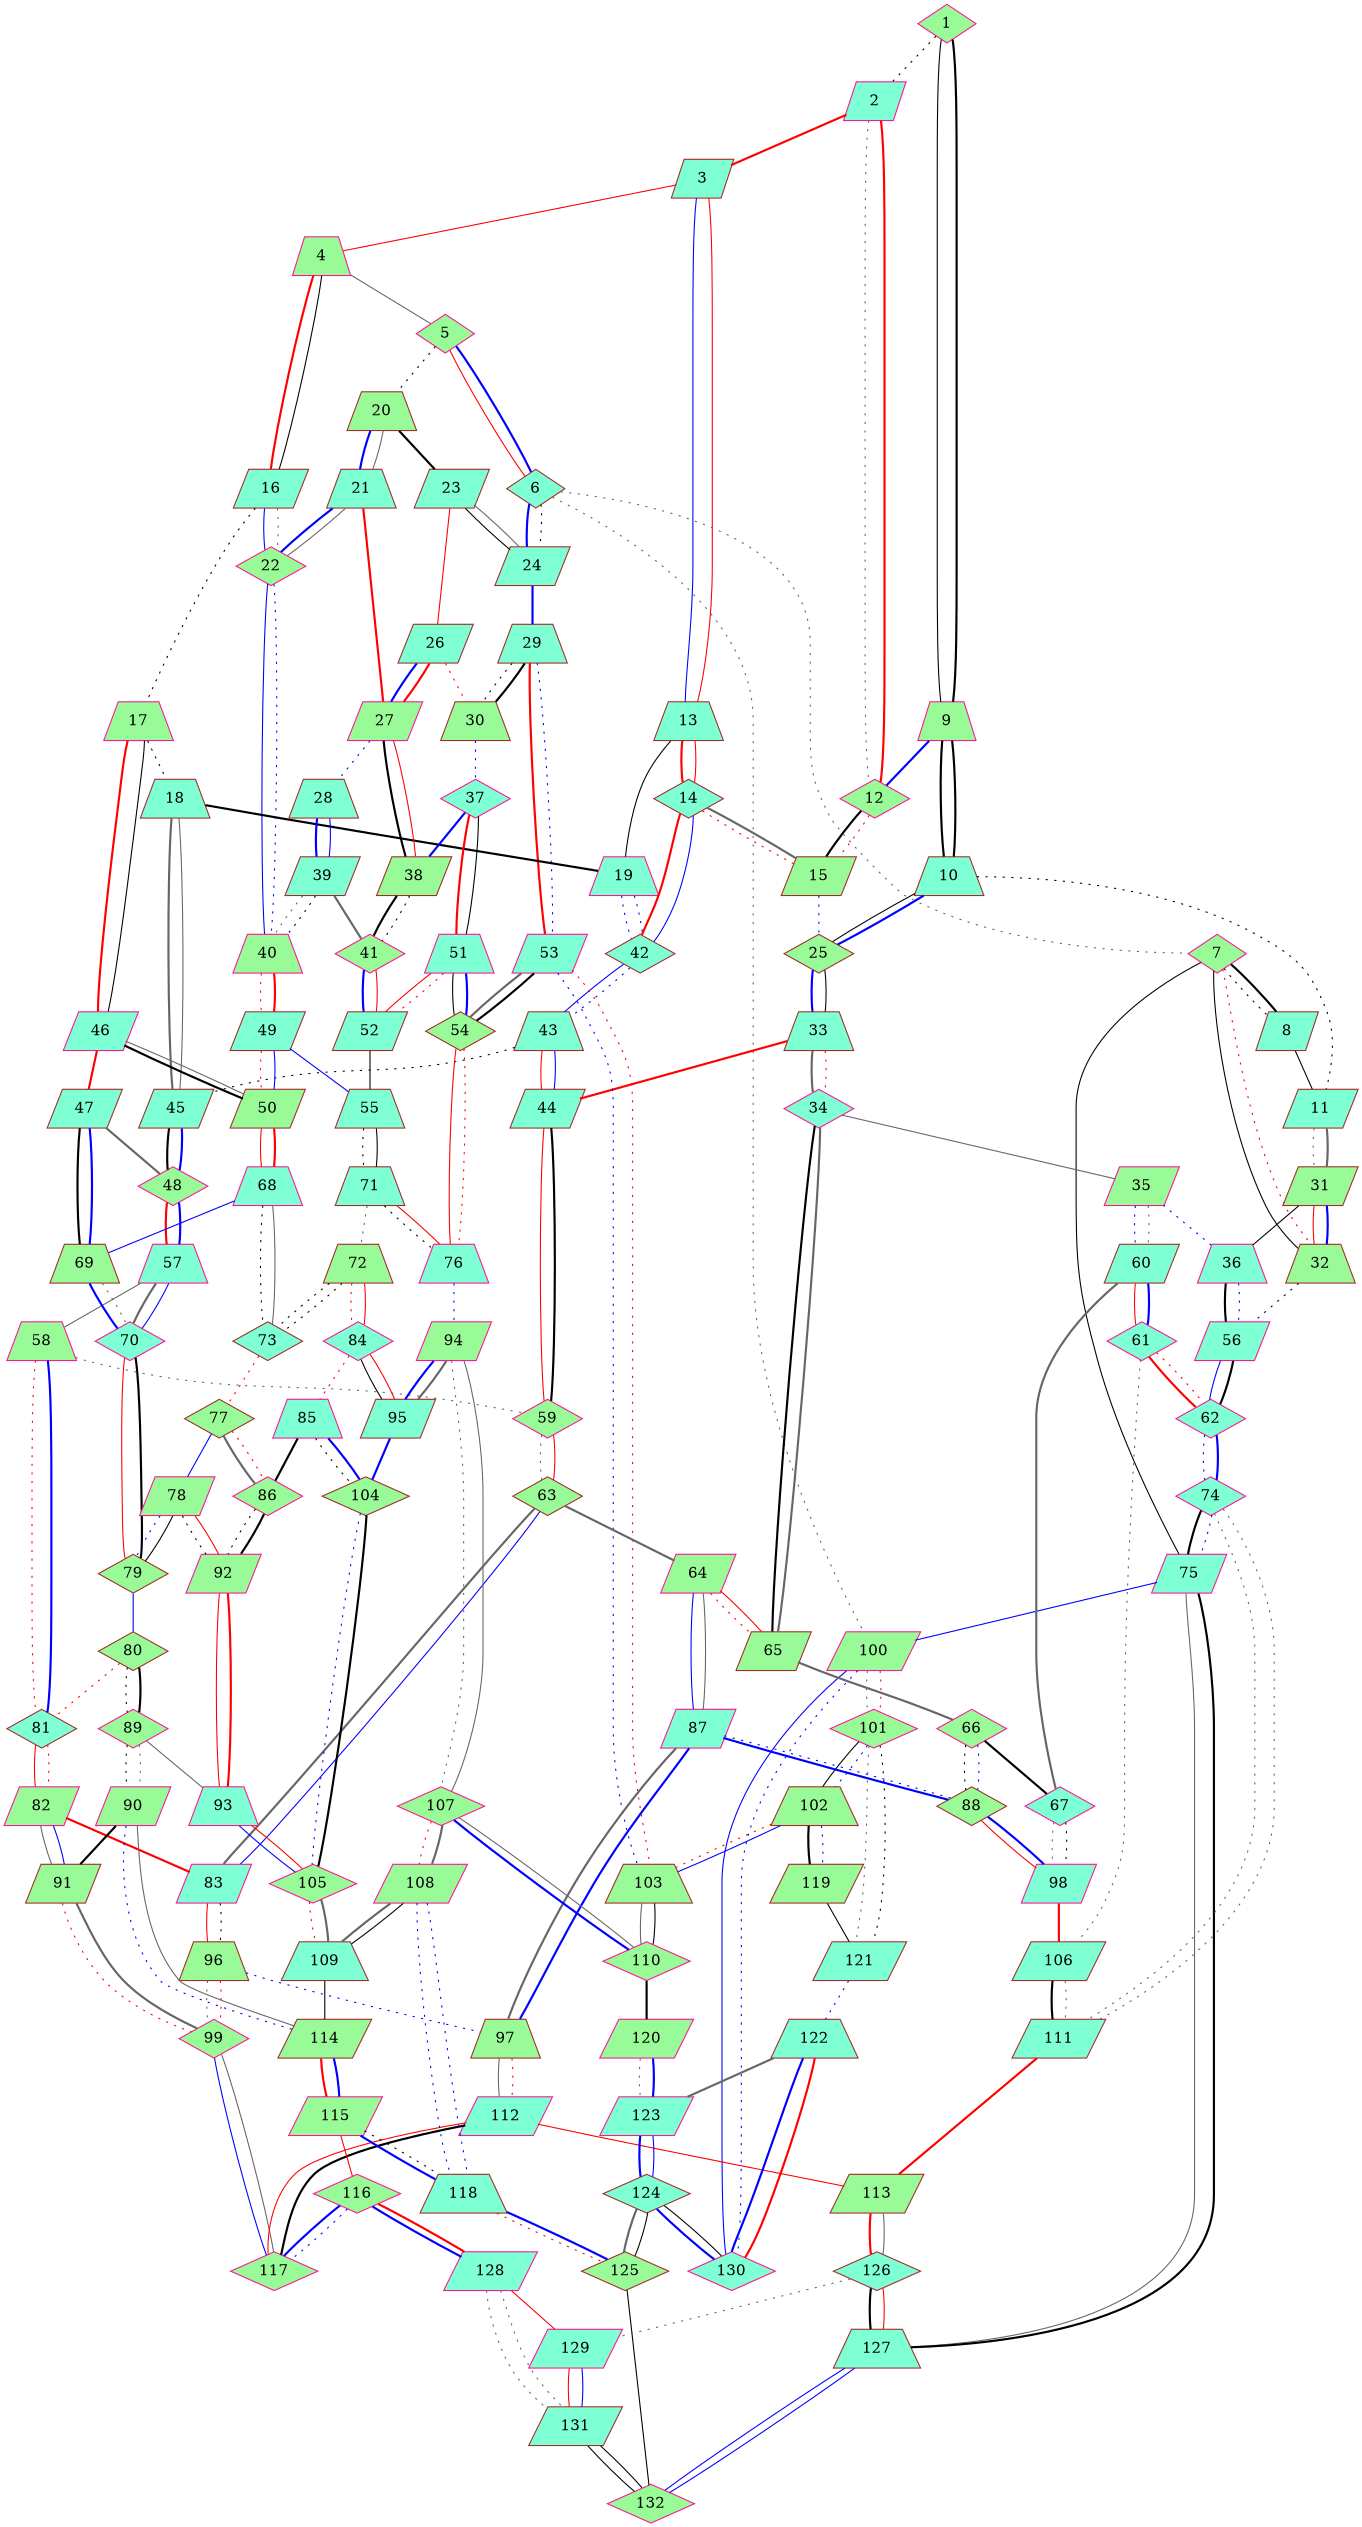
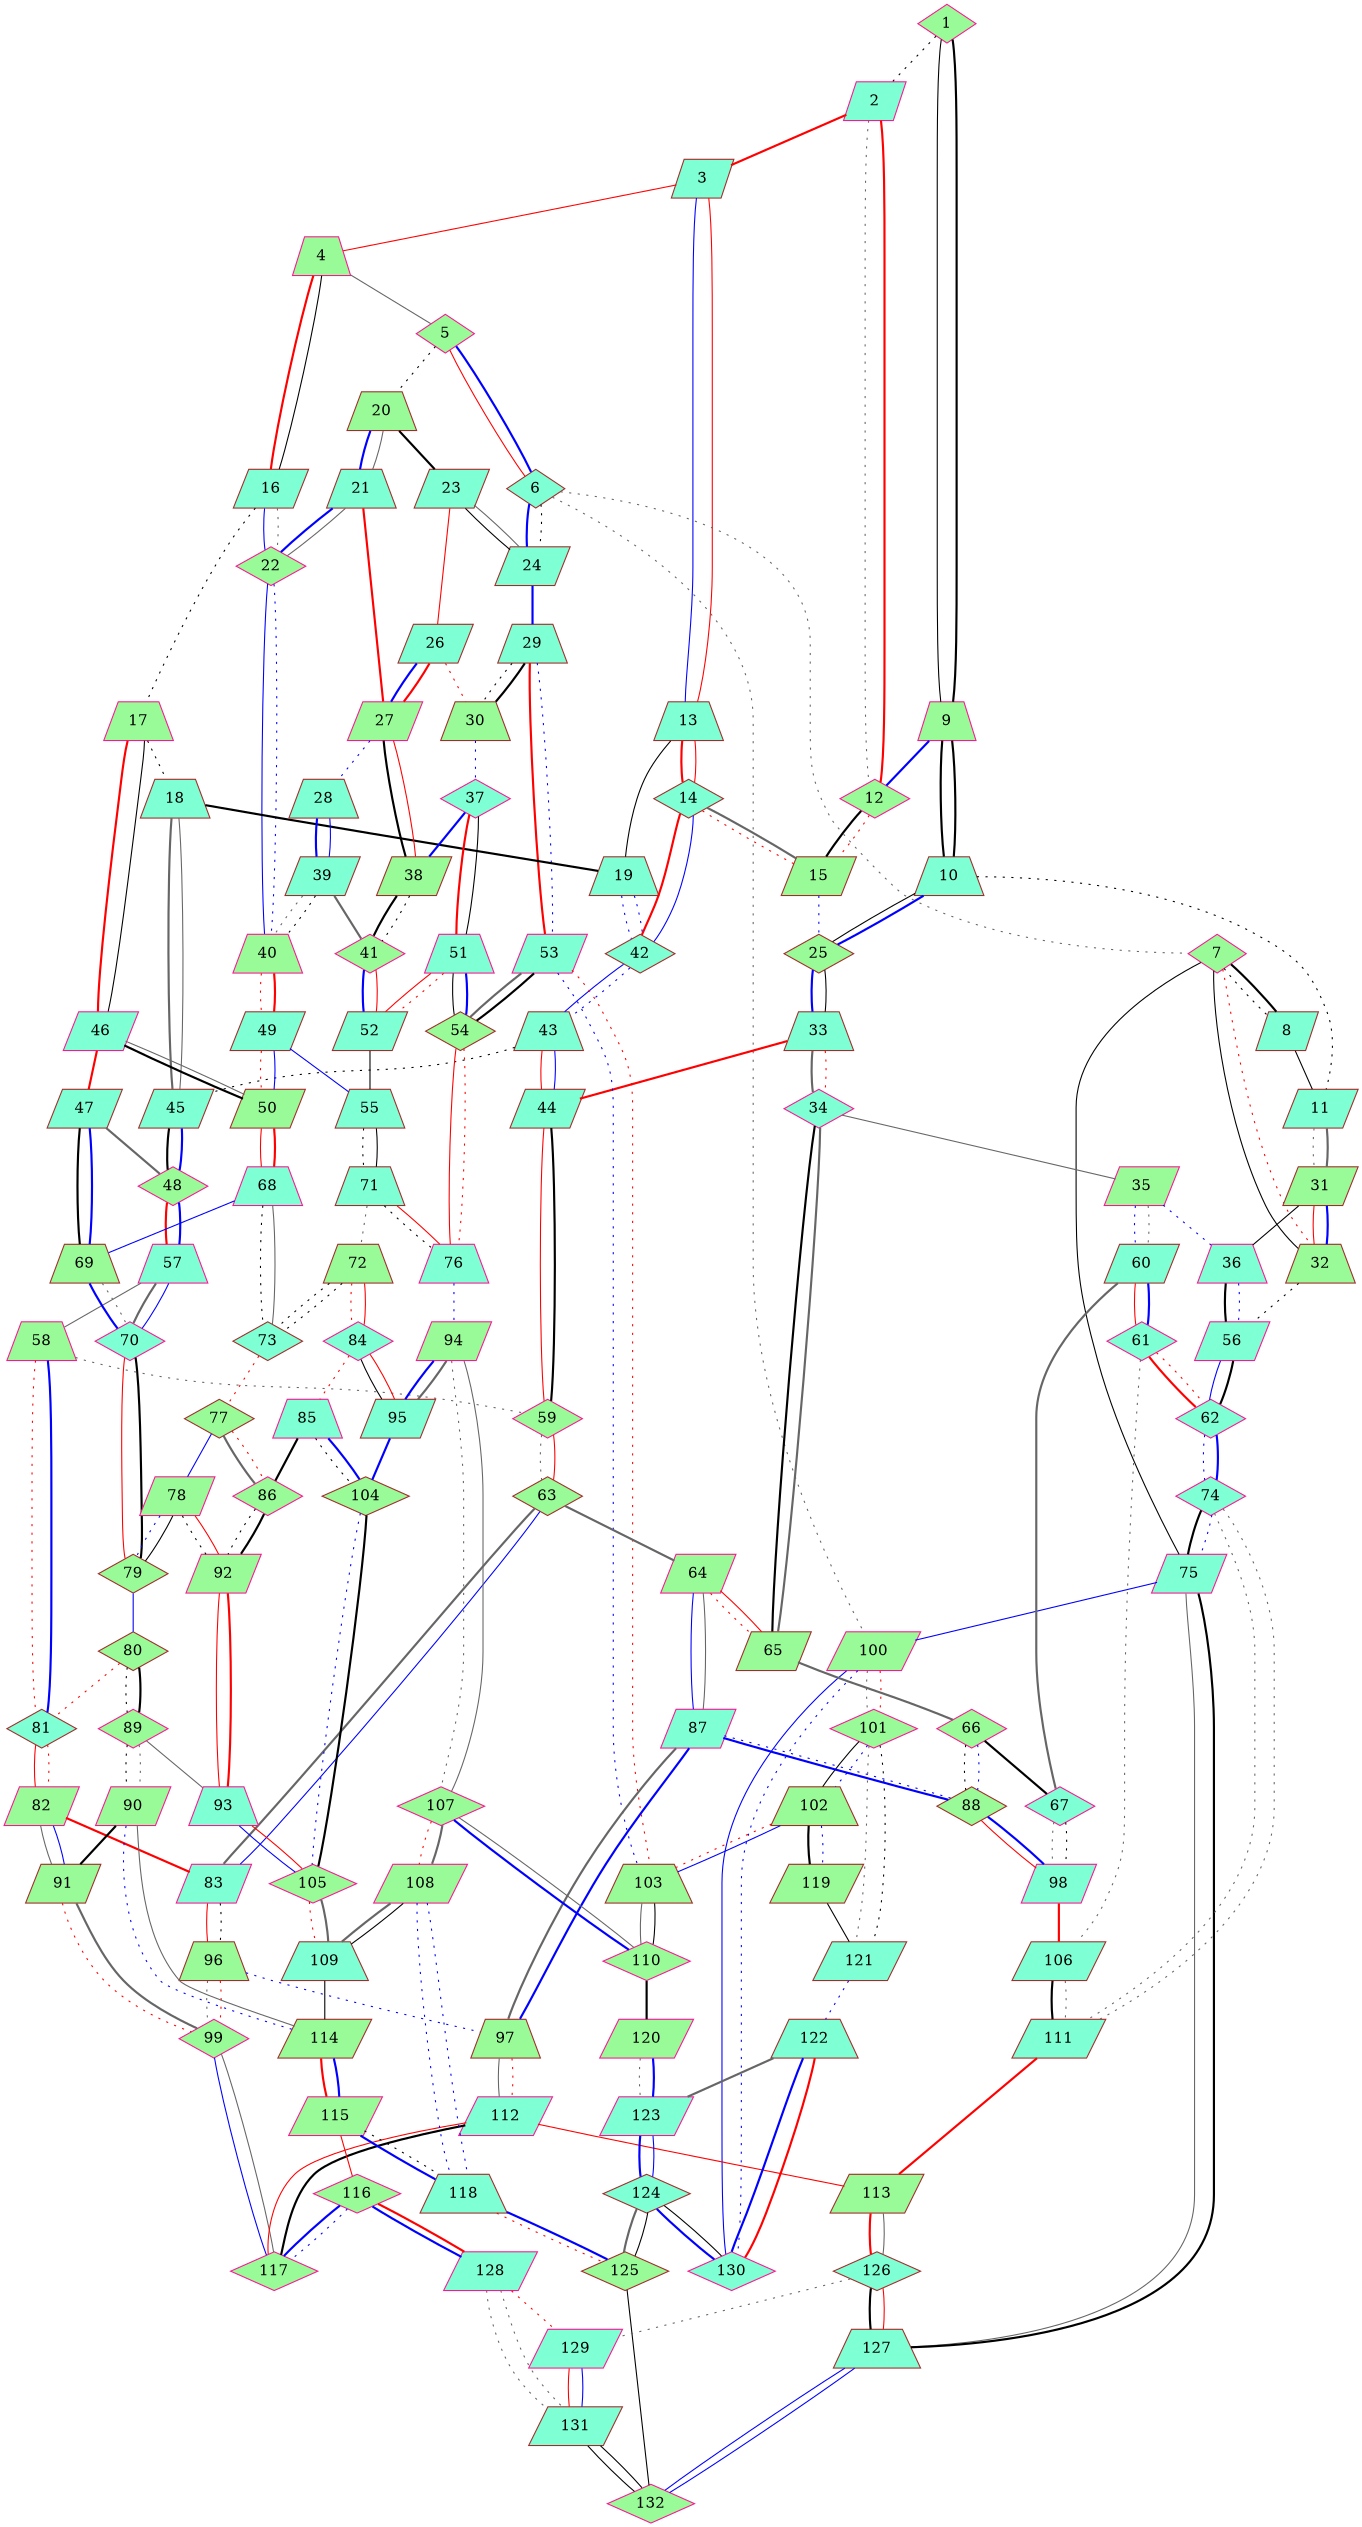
(624, 876) -> (624, 876)
(533, 2310) -> (533, 2310)
